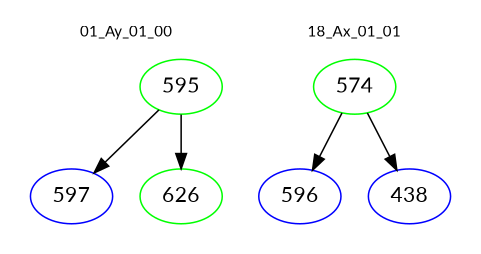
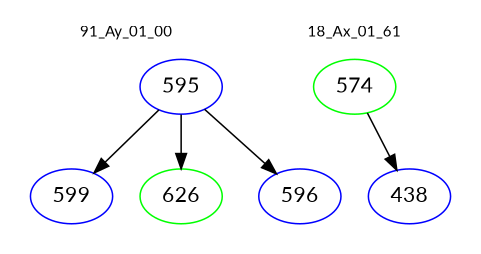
(126, 33) -> (126, 33)
(355, 33) -> (355, 33)
(181, 87) -> (181, 87)
(331, 135) -> (224, 127)
(72, 196) -> (72, 196)
